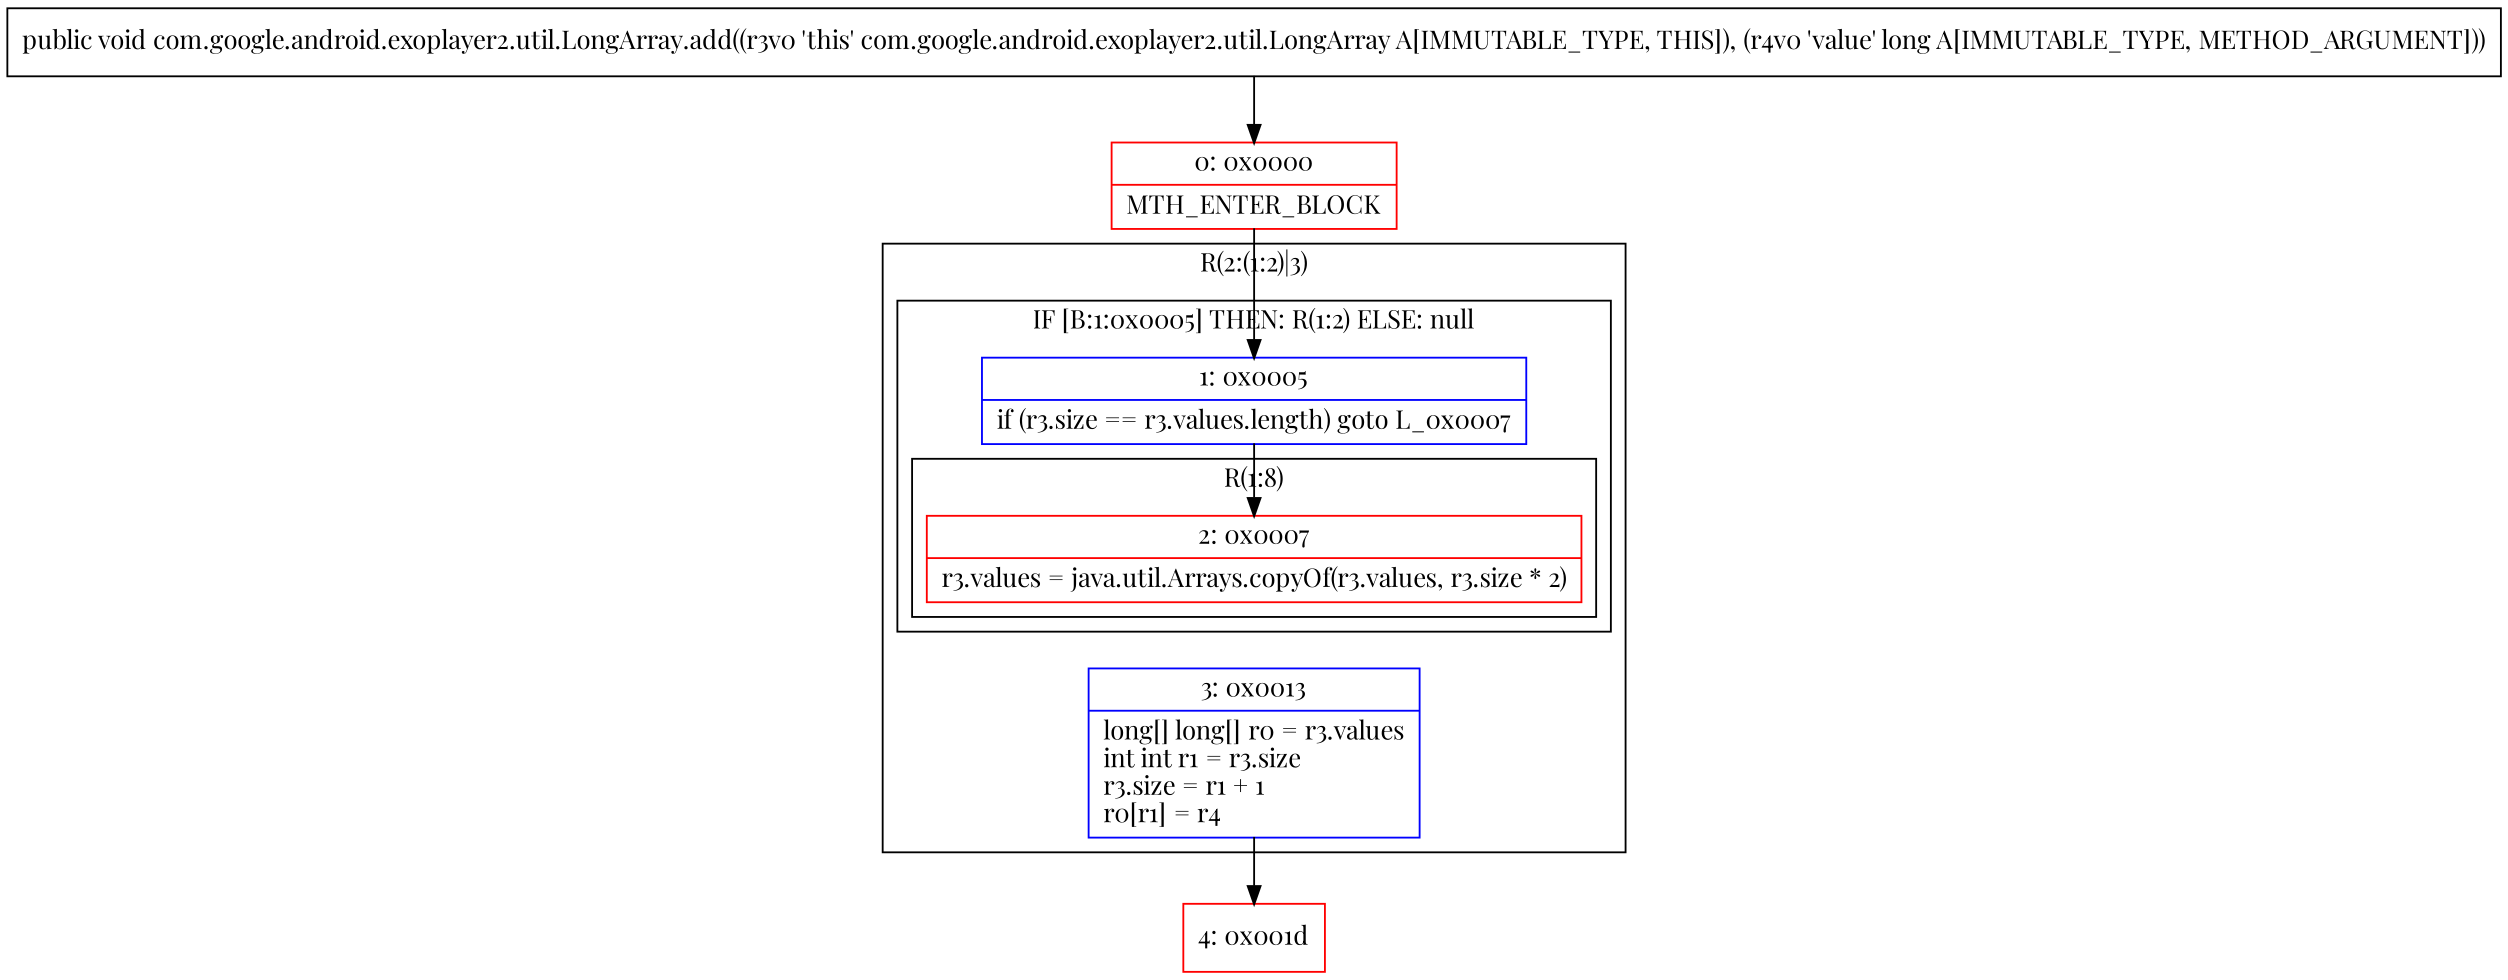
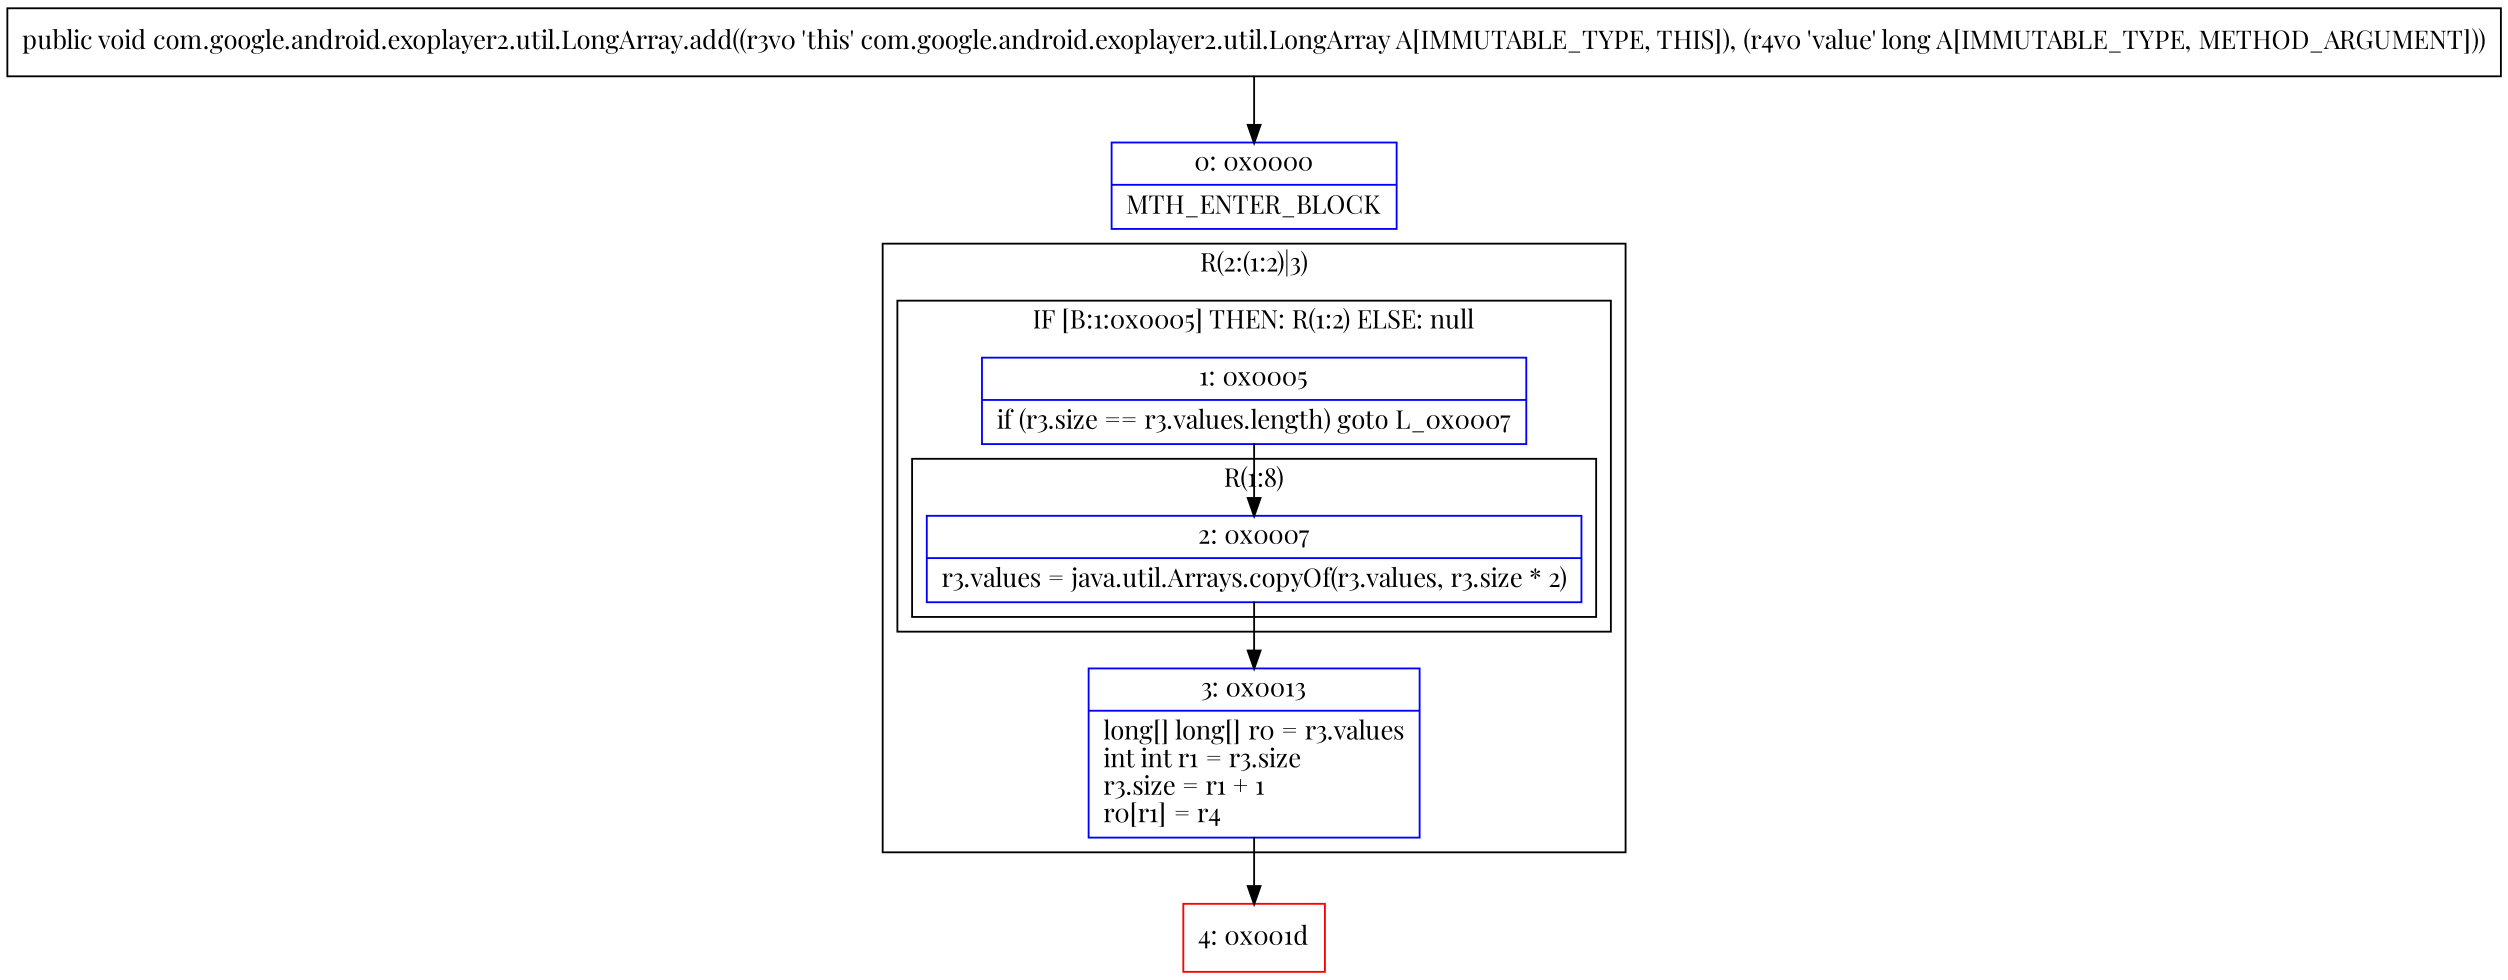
(1254, 186) -> (1254, 186)
(1254, 284) -> none
(1254, 559) -> (1254, 559)
none -> (1254, 626)
